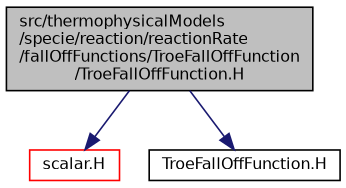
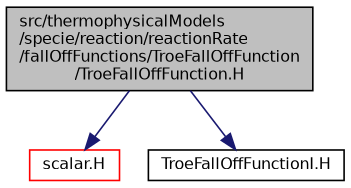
(245, 165) -> (246, 165)
